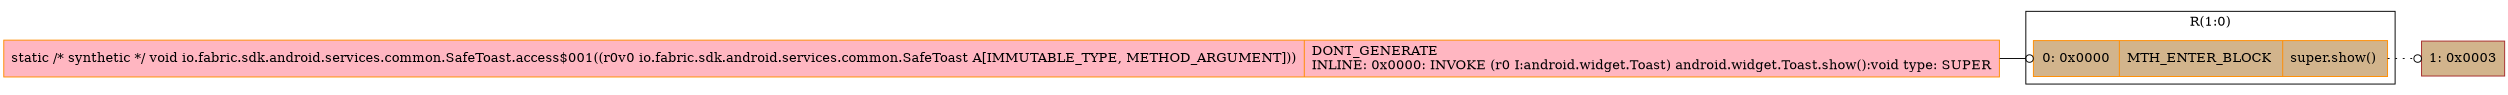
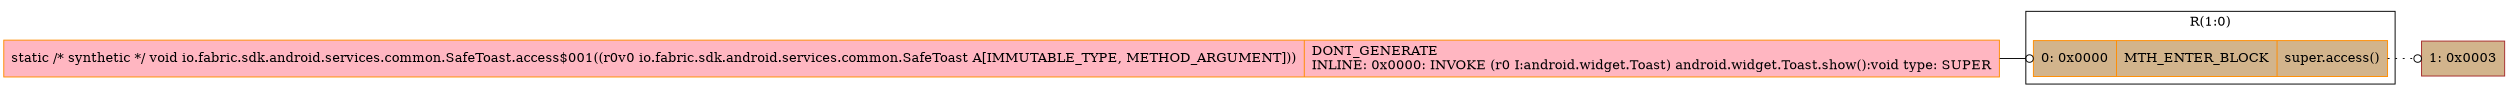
(2333, 58) -> (2332, 58)
